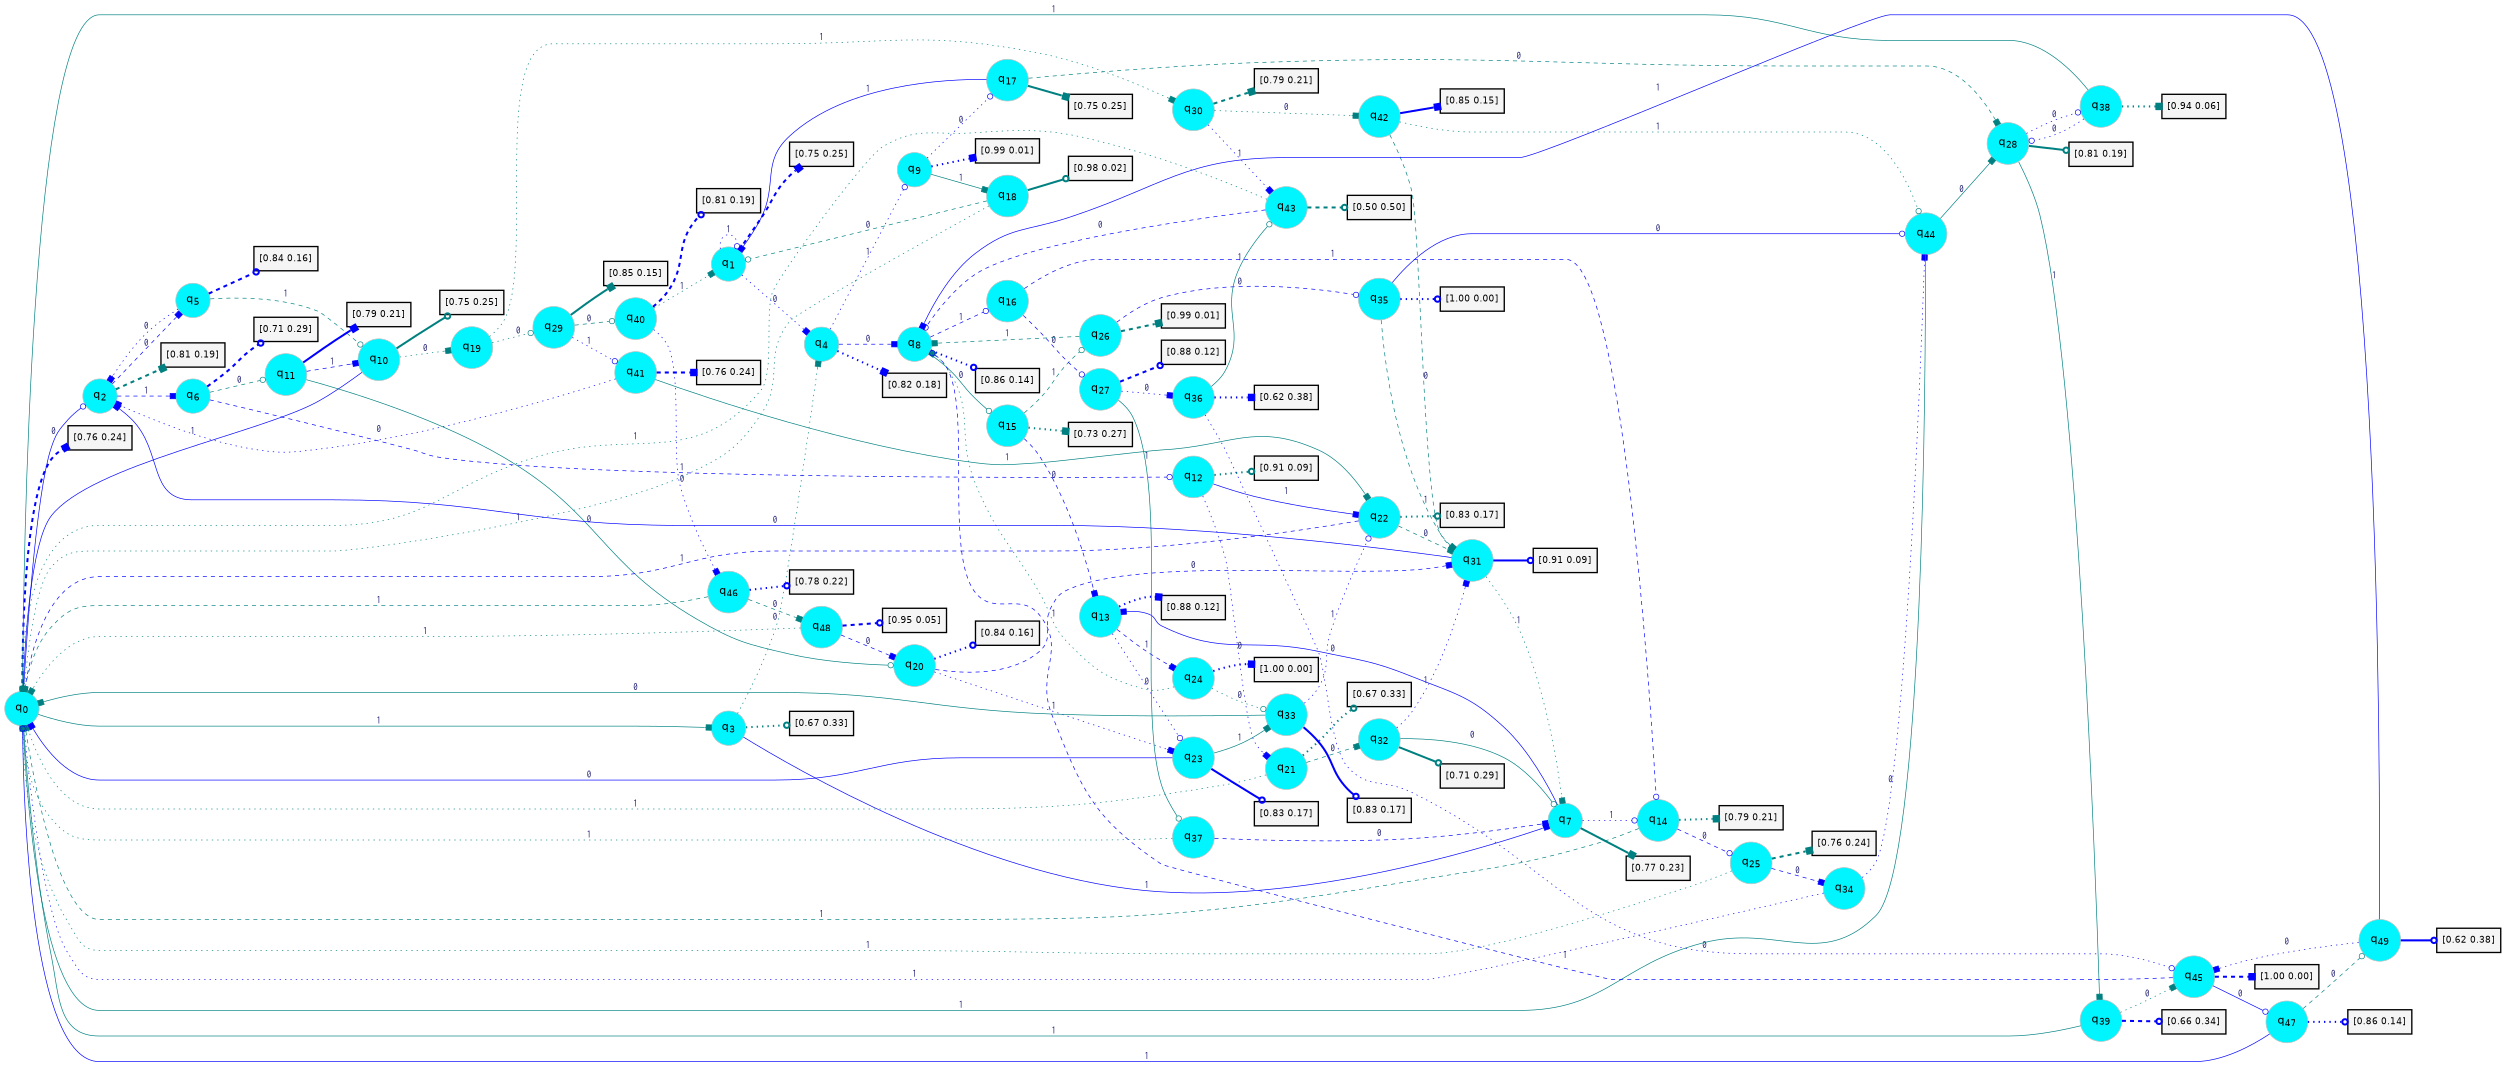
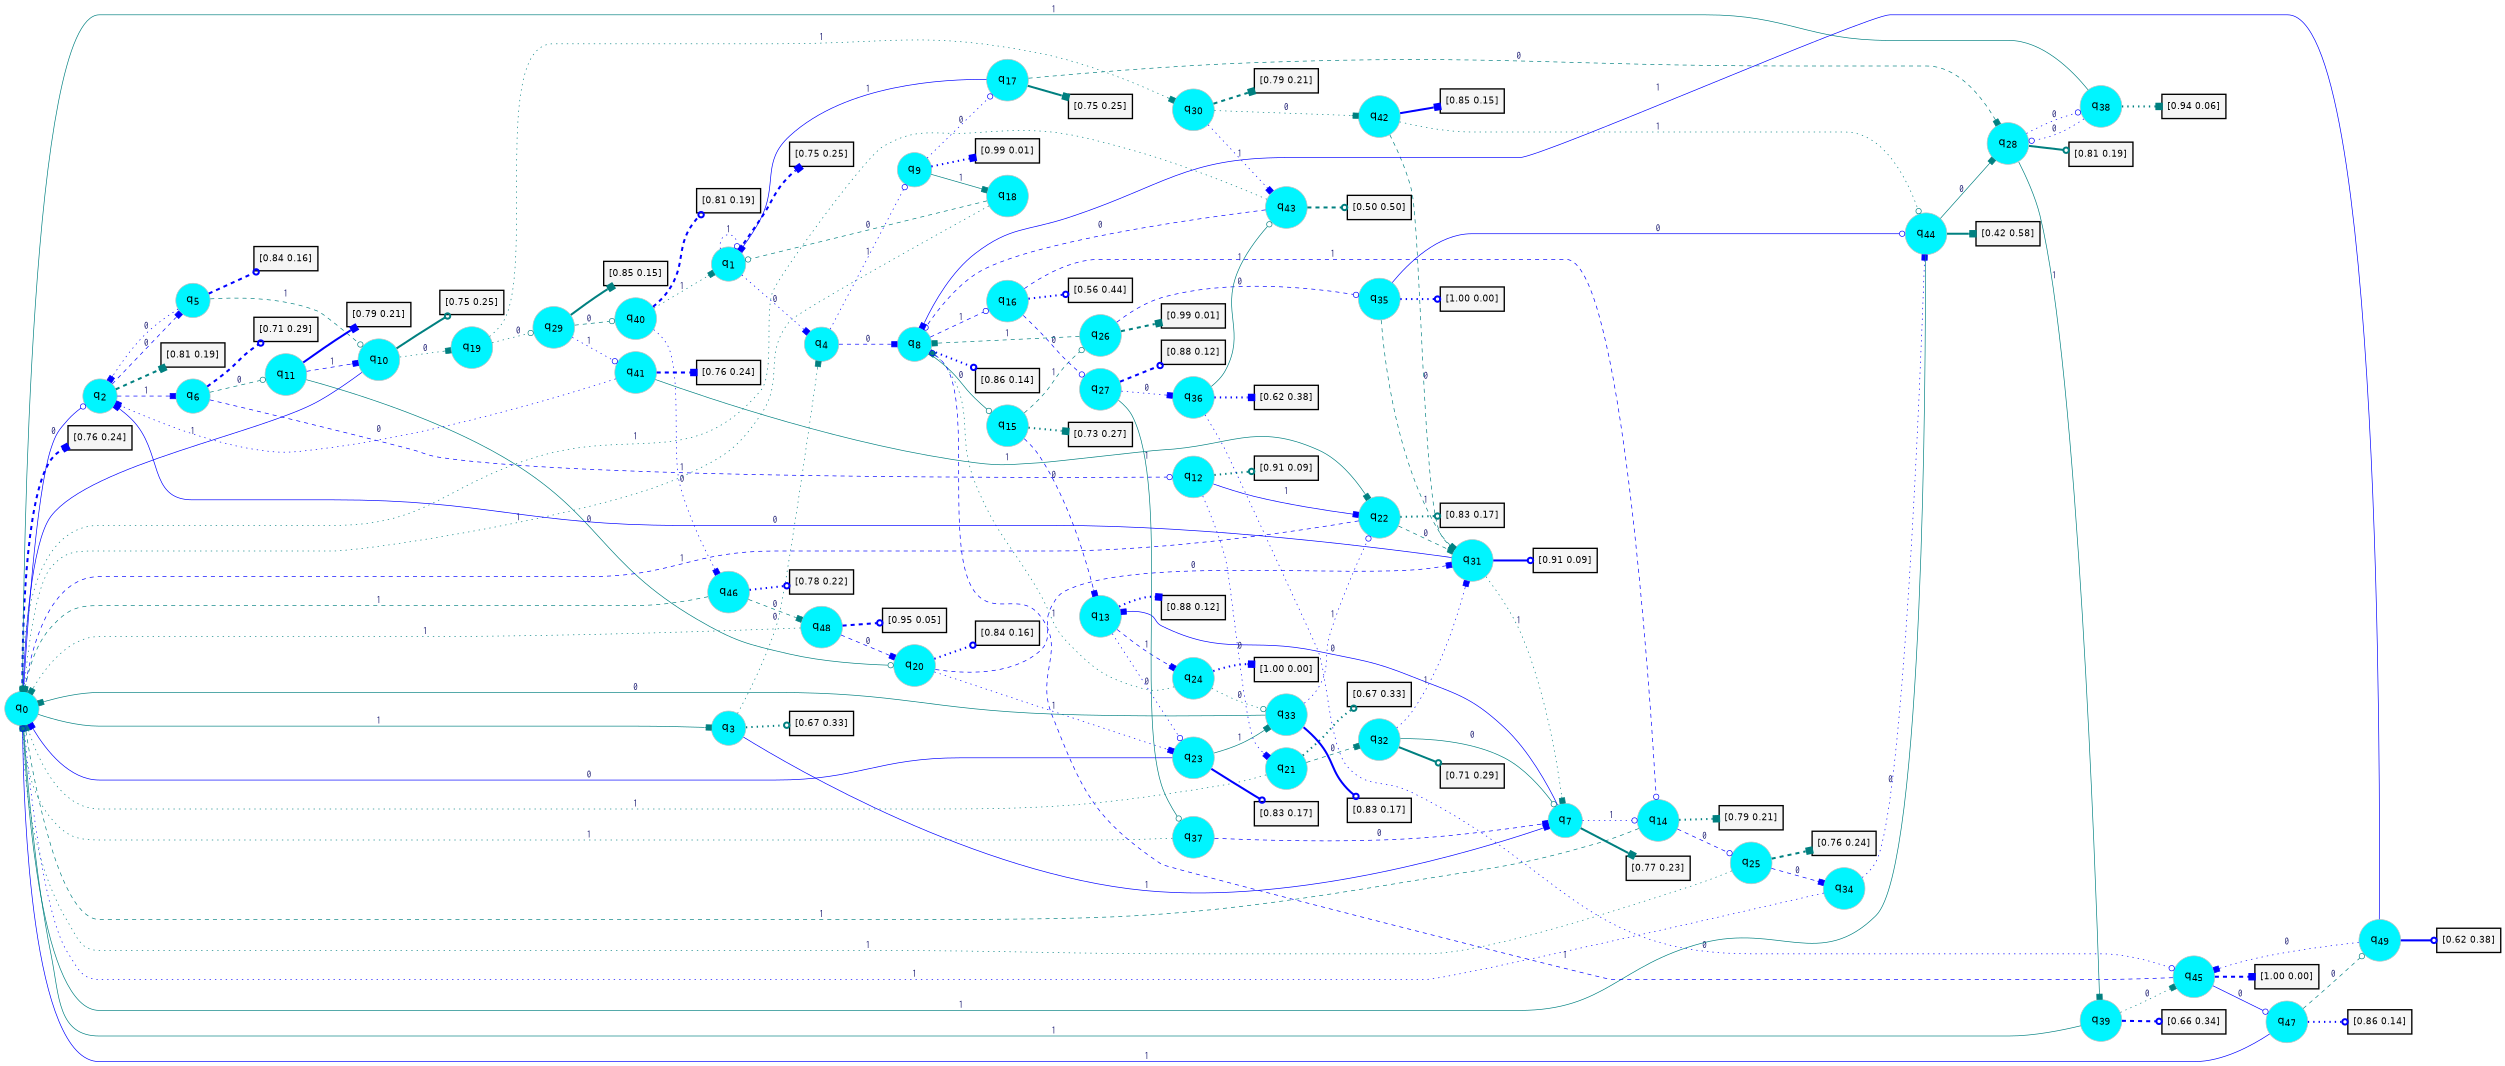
(1100, 168) -> none
none -> (2008, 234)
none -> (1100, 290)
(914, 385) -> none
